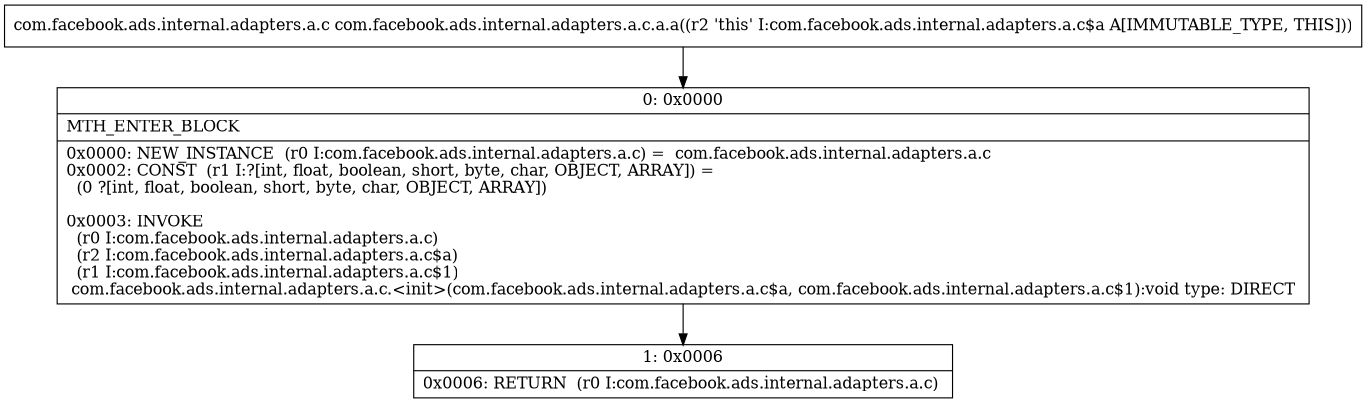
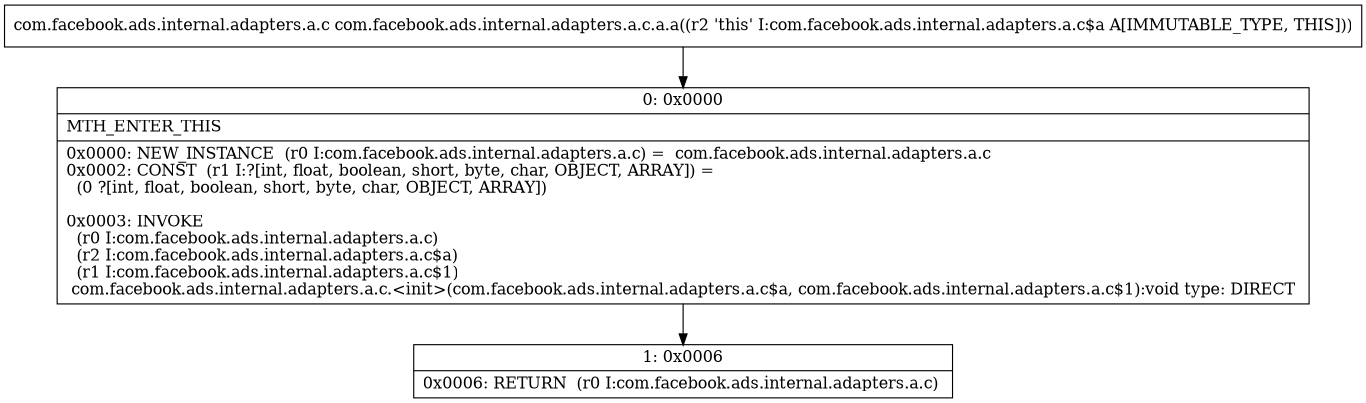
(153, 127) -> (144, 127)
